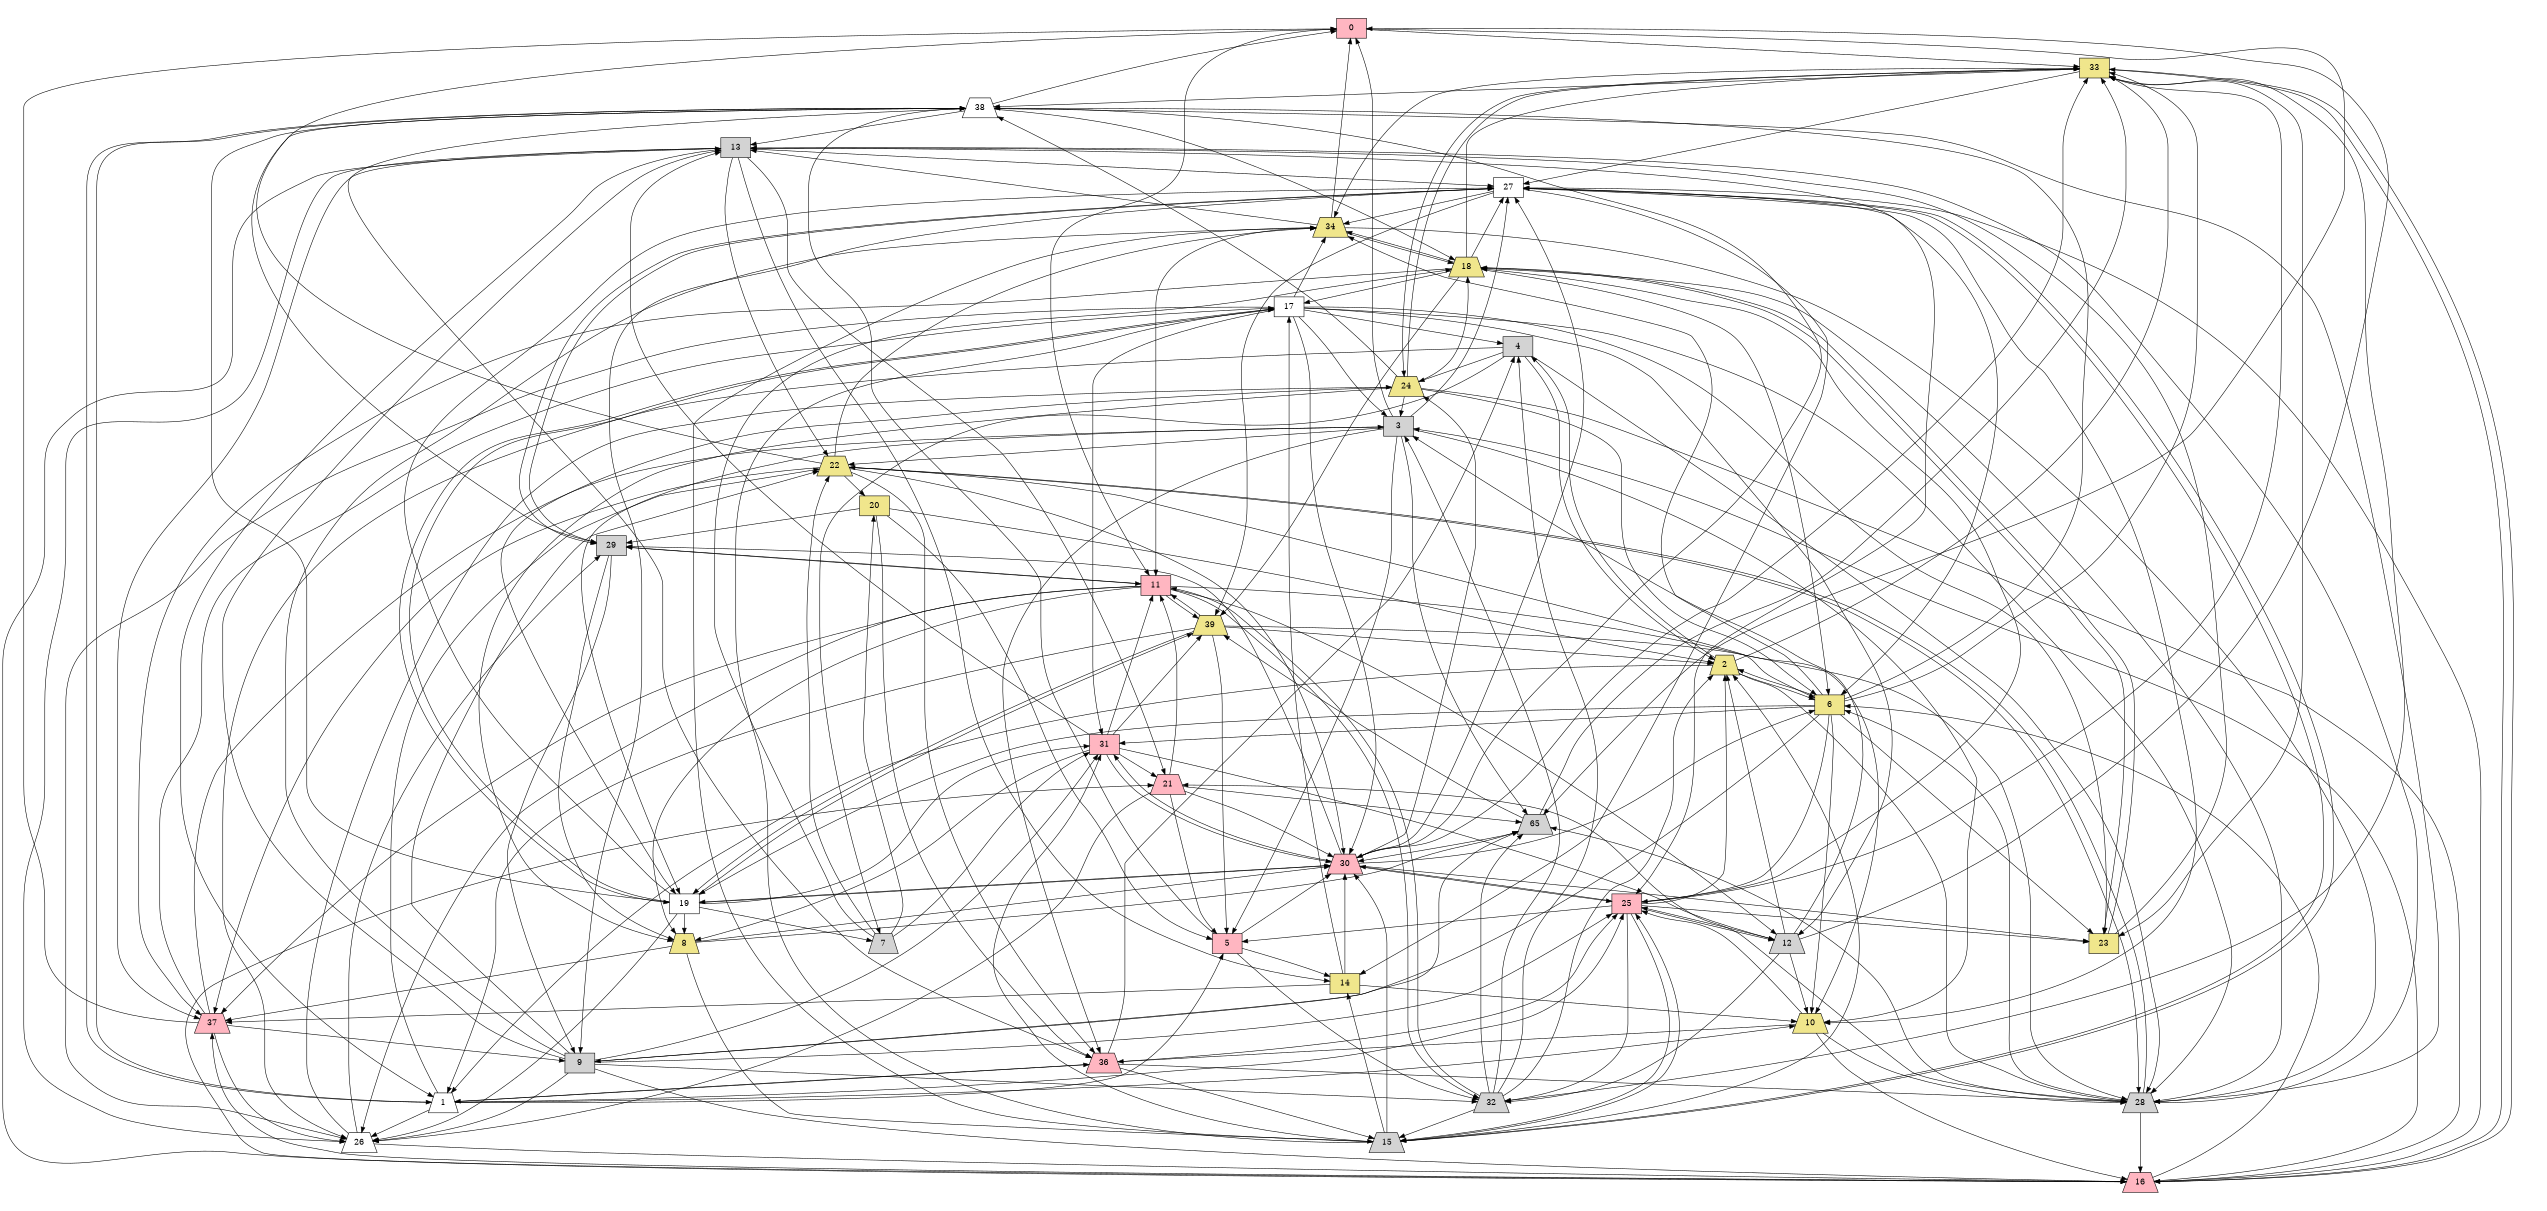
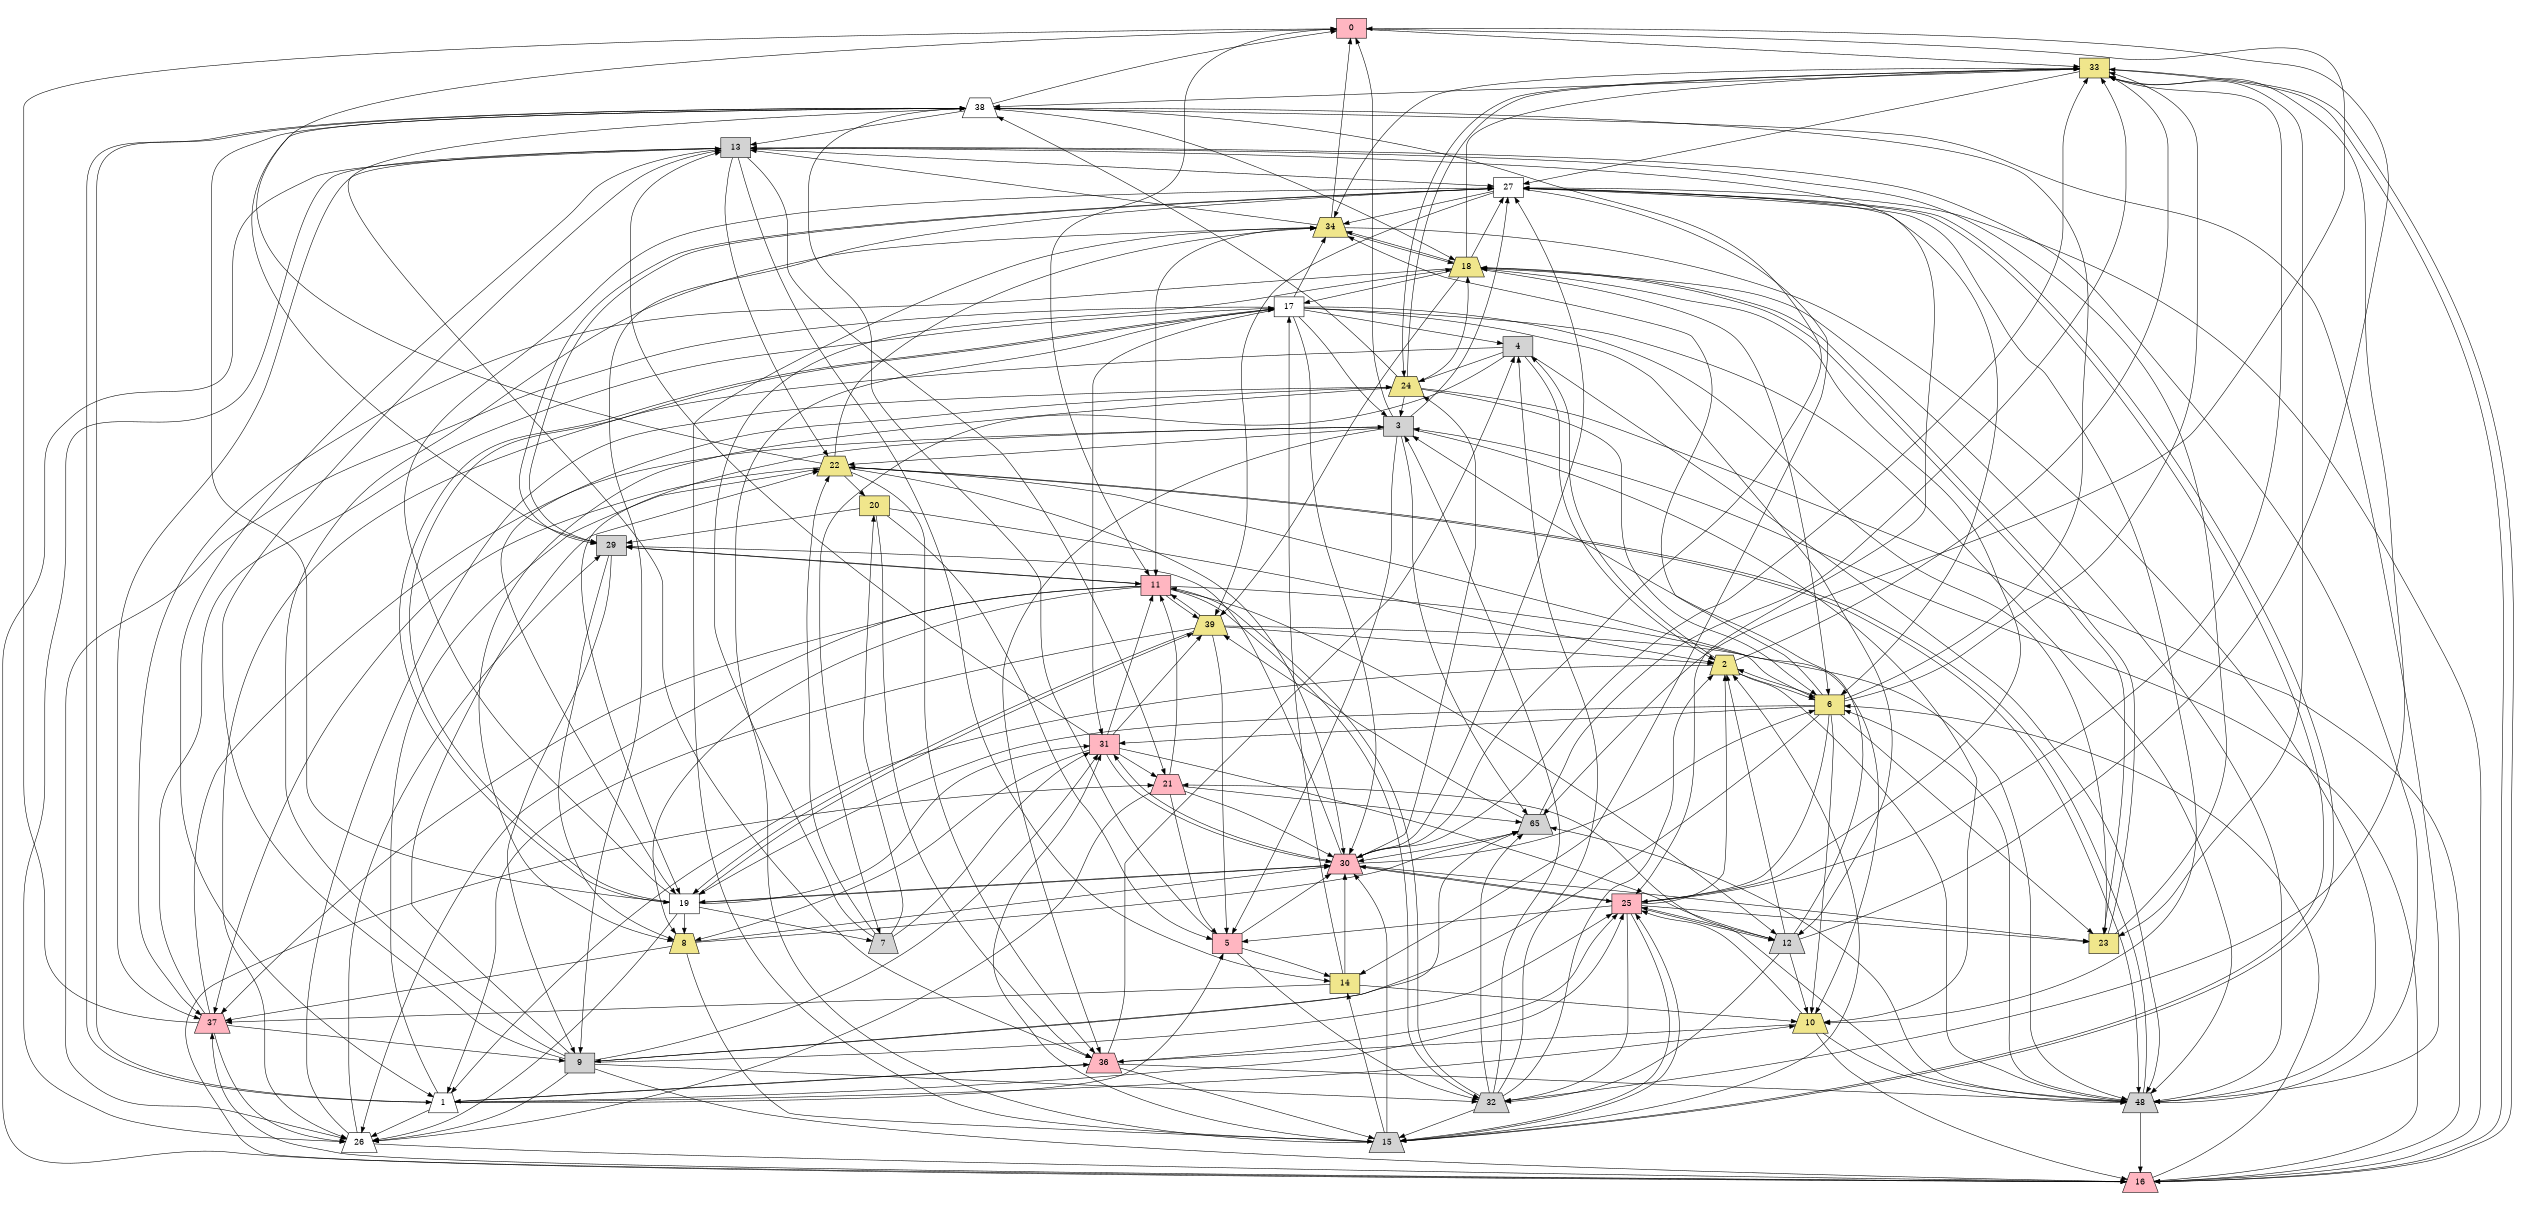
(2140, 1103) -> (2140, 1103)
